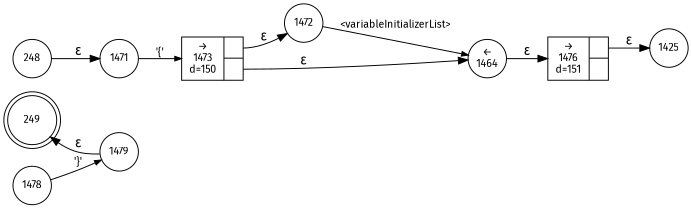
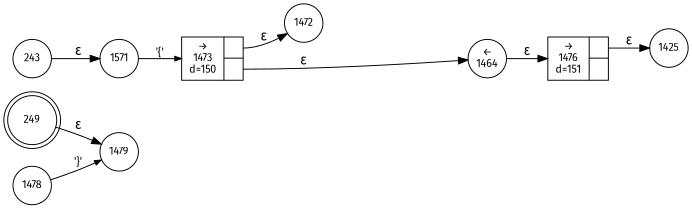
(392, 40) -> none
(32, 59) -> (32, 59)
(119, 59) -> (119, 59)
(78, 152) -> (74, 133)
